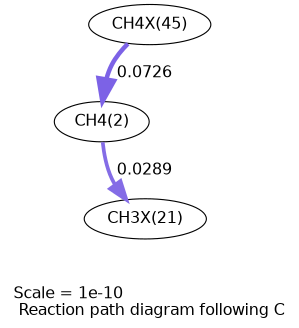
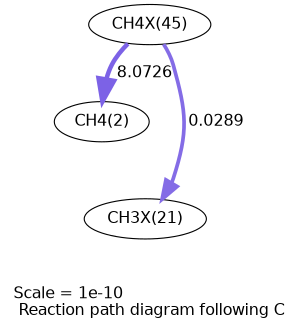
(143, 73) -> (143, 73)
(107, 164) -> (183, 113)
